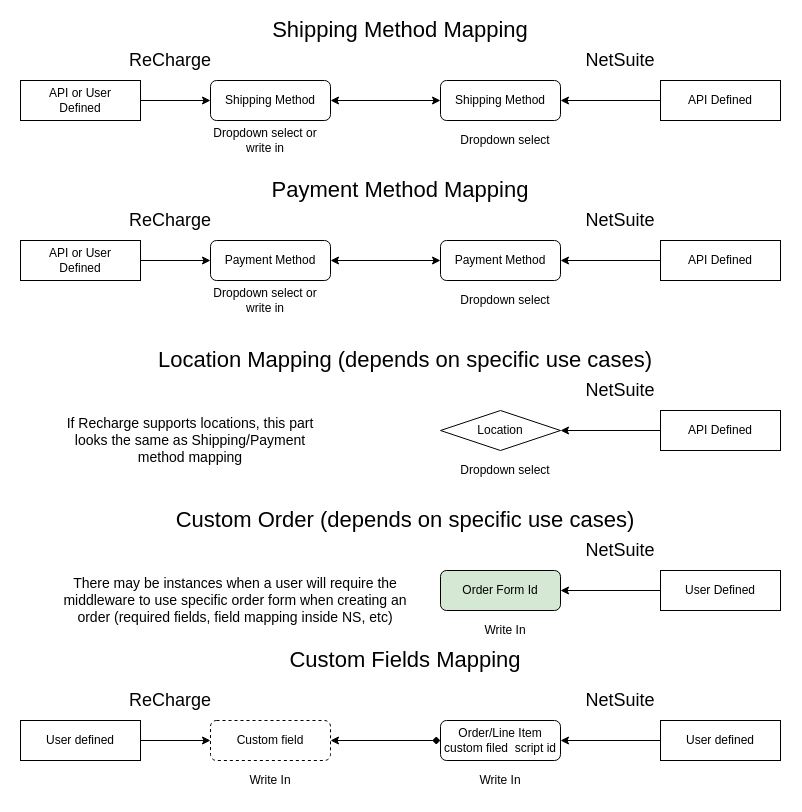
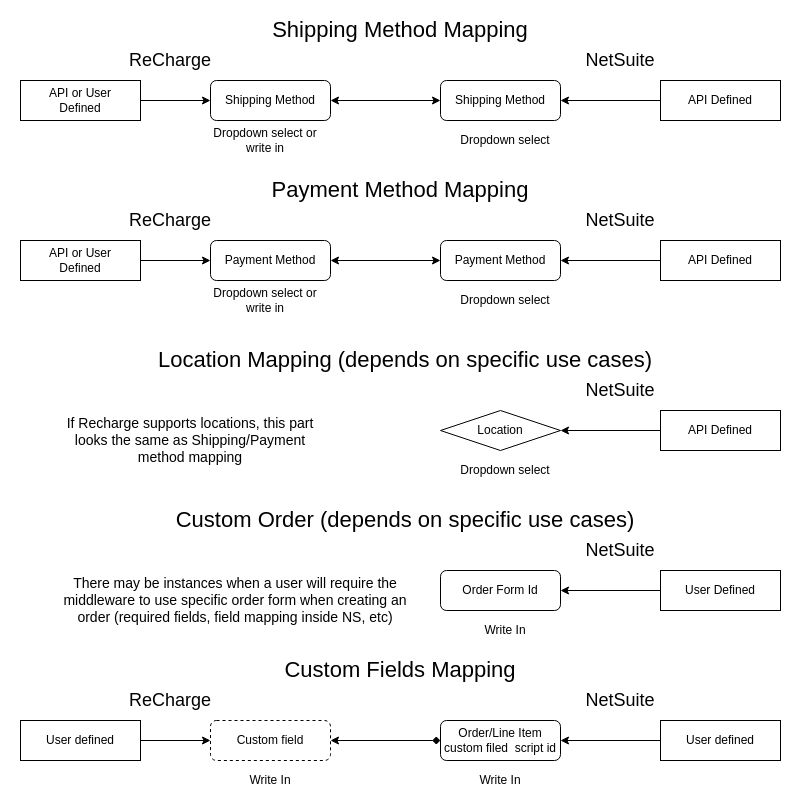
(501, 591) -> (501, 591)
(406, 661) -> (401, 671)
